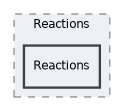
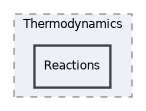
(62, 25) -> (73, 25)
